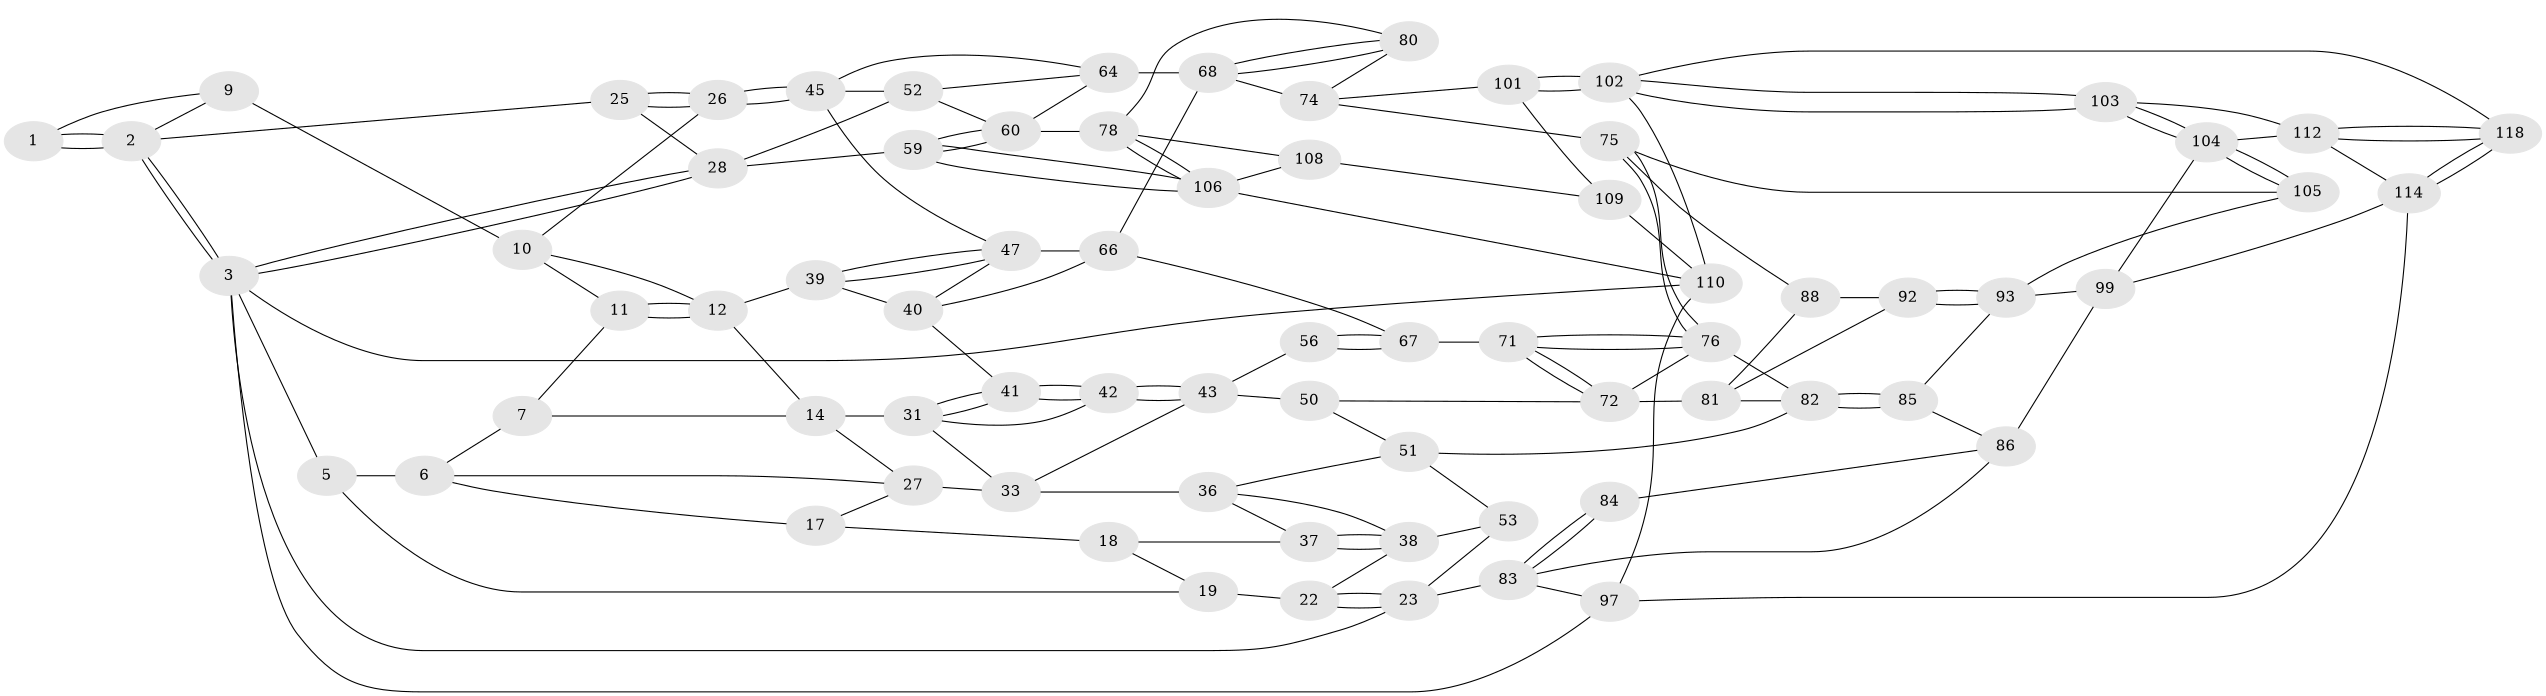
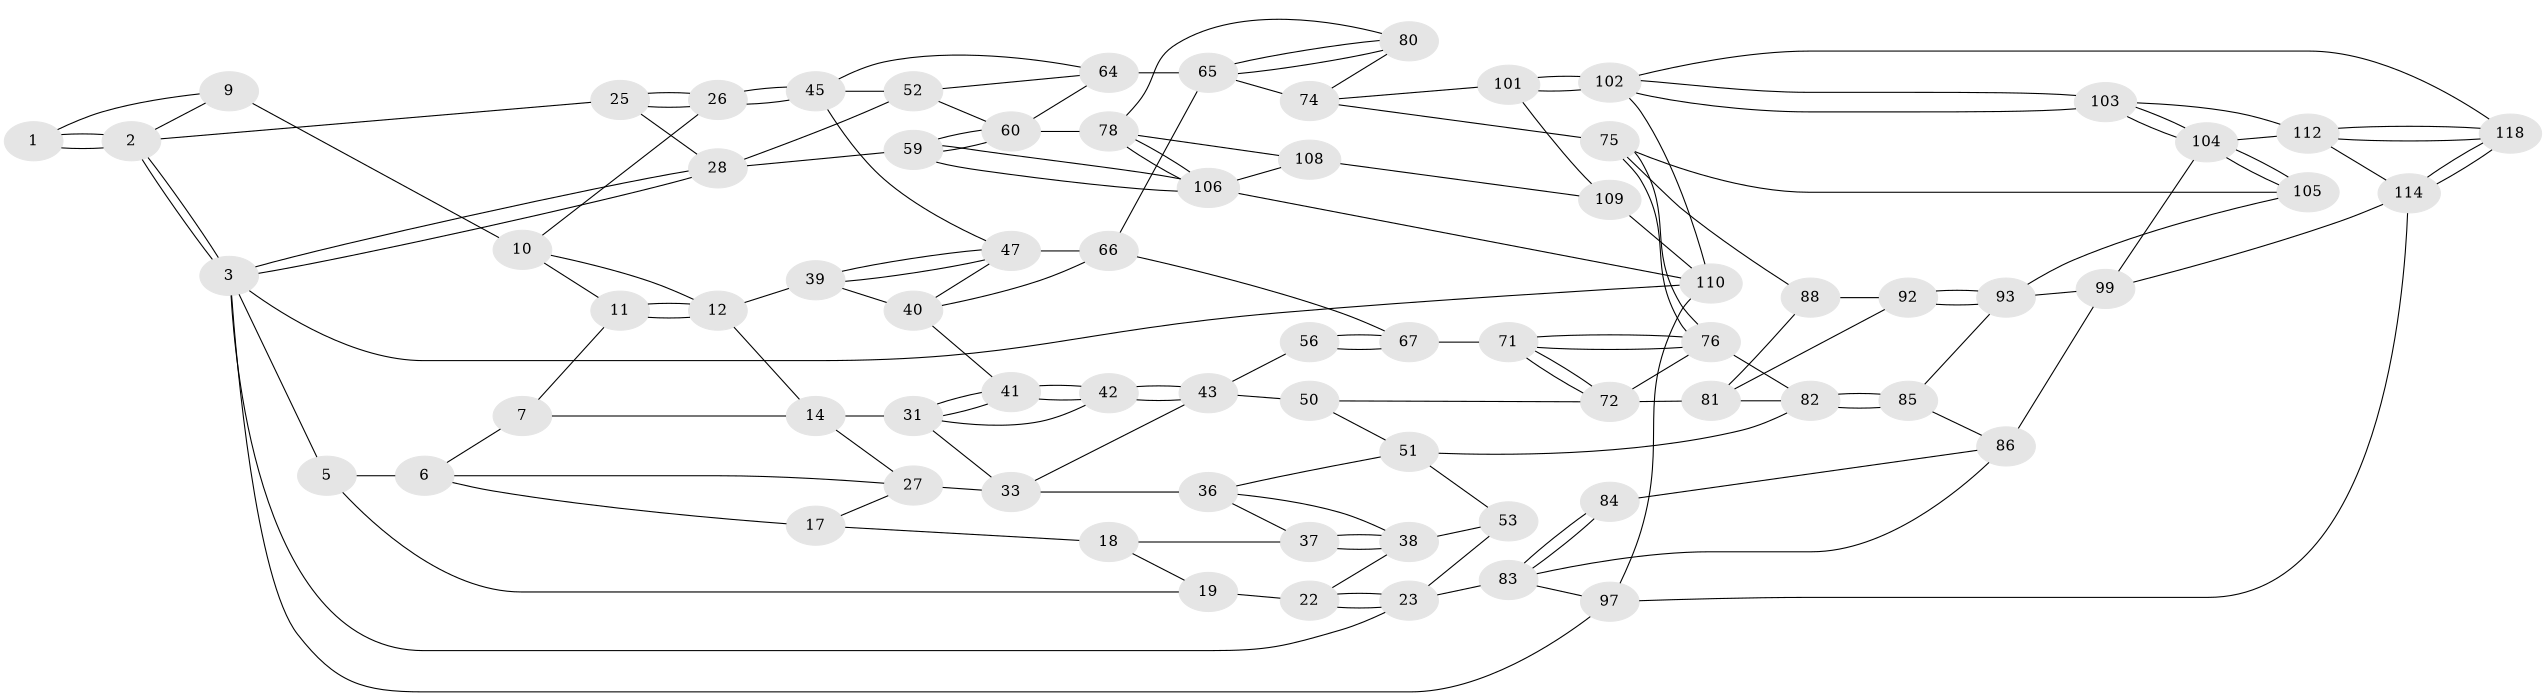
(1208, 73) -> (1208, 73)
